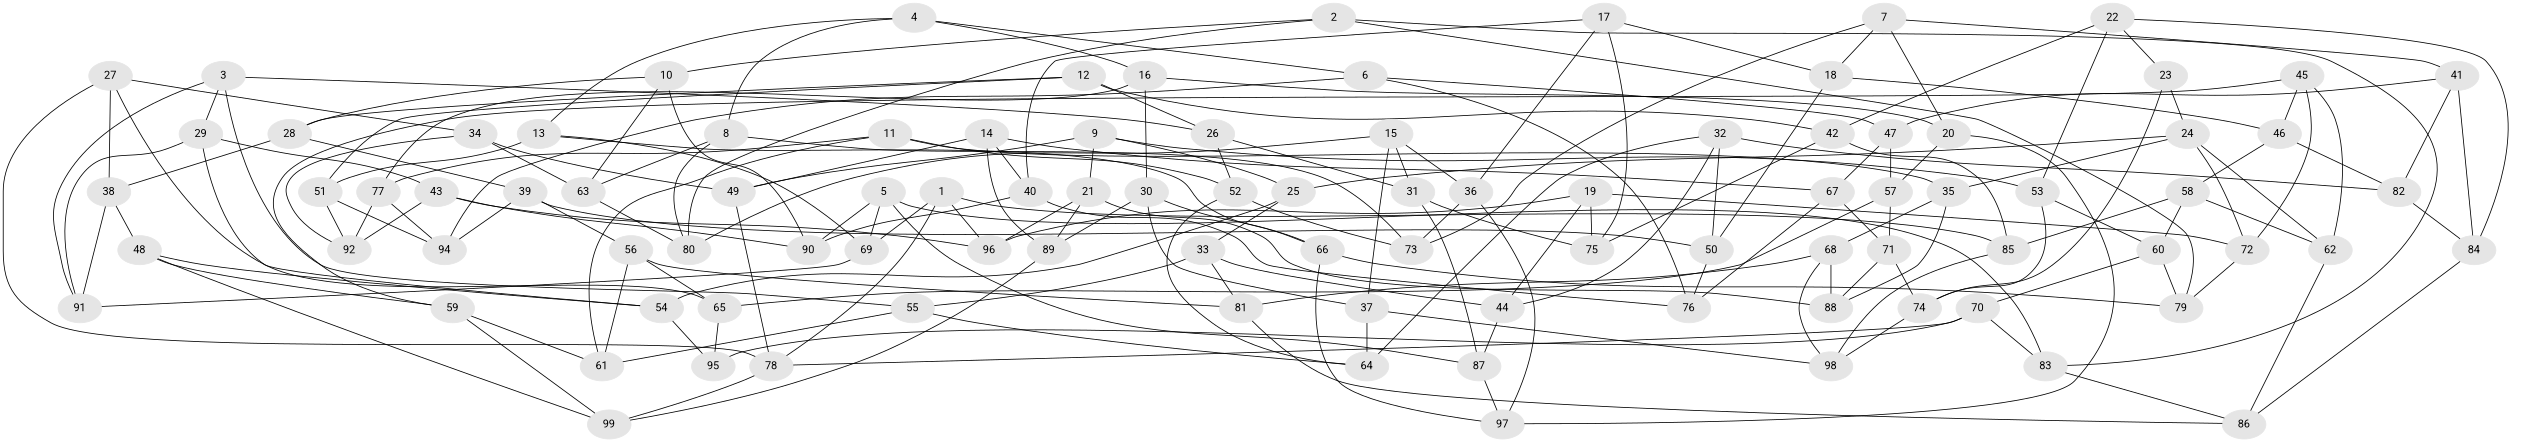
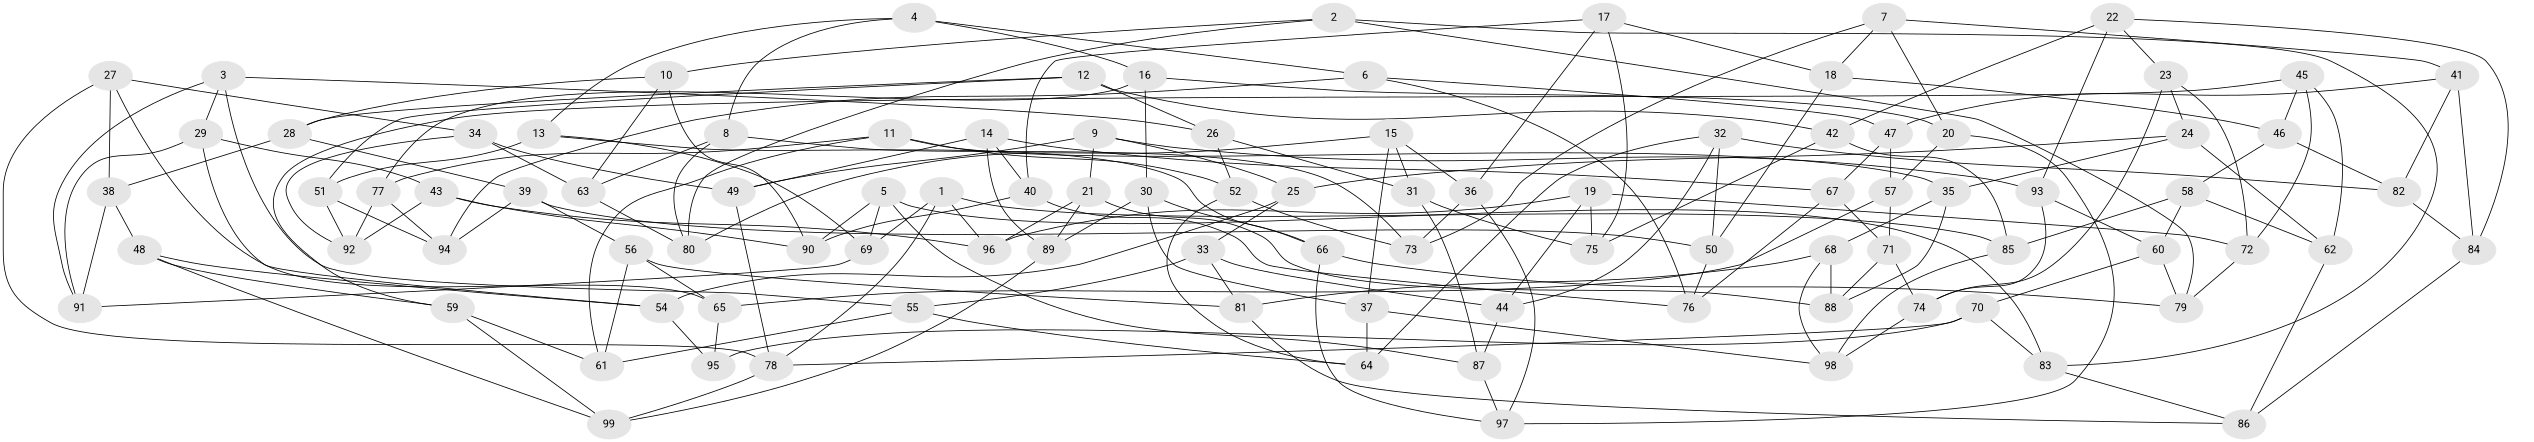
(2223, 190) -> (2232, 152)
(2038, 192) -> (2038, 192)
